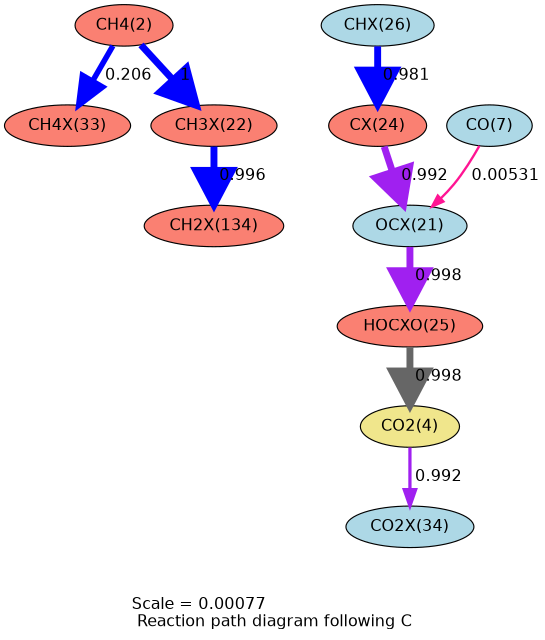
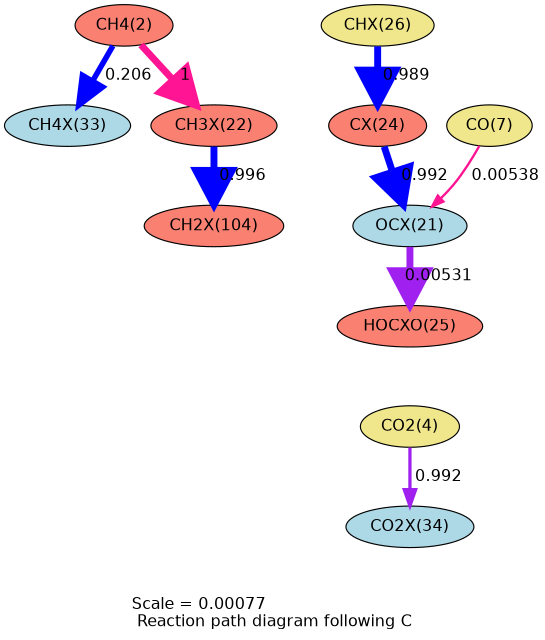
(378, 25) -> (378, 25)
(157, 62) -> (157, 62)
(404, 76) -> (404, 76)
(68, 126) -> (68, 126)
(489, 126) -> (489, 126)
(388, 159) -> (388, 159)
(503, 176) -> (503, 176)
(214, 226) -> (214, 226)
(436, 276) -> (436, 276)
(410, 359) -> none
